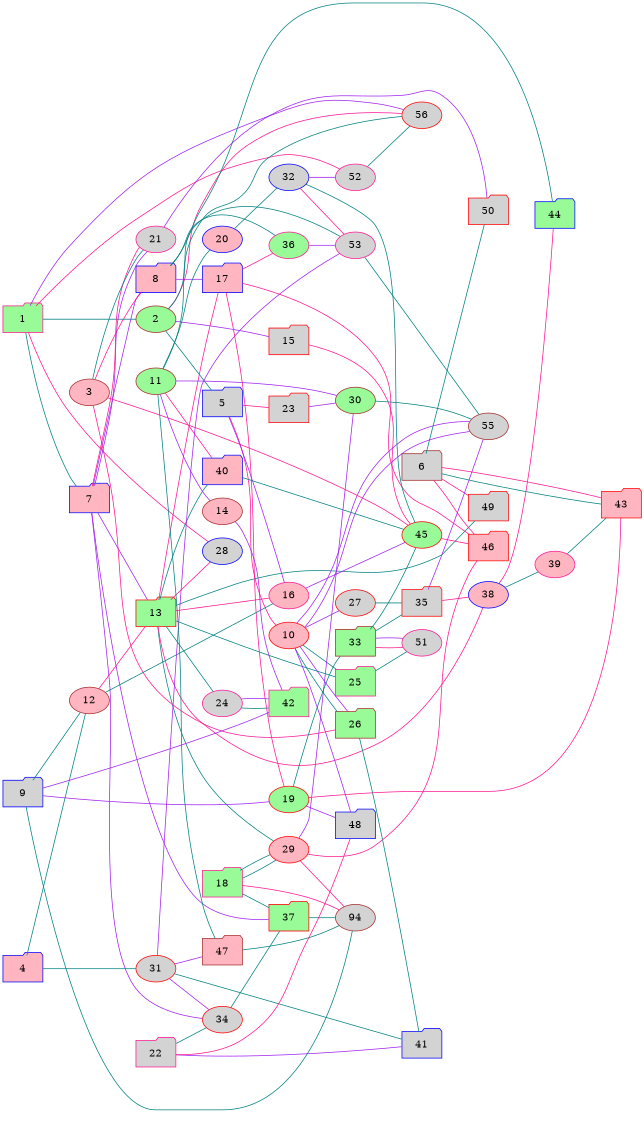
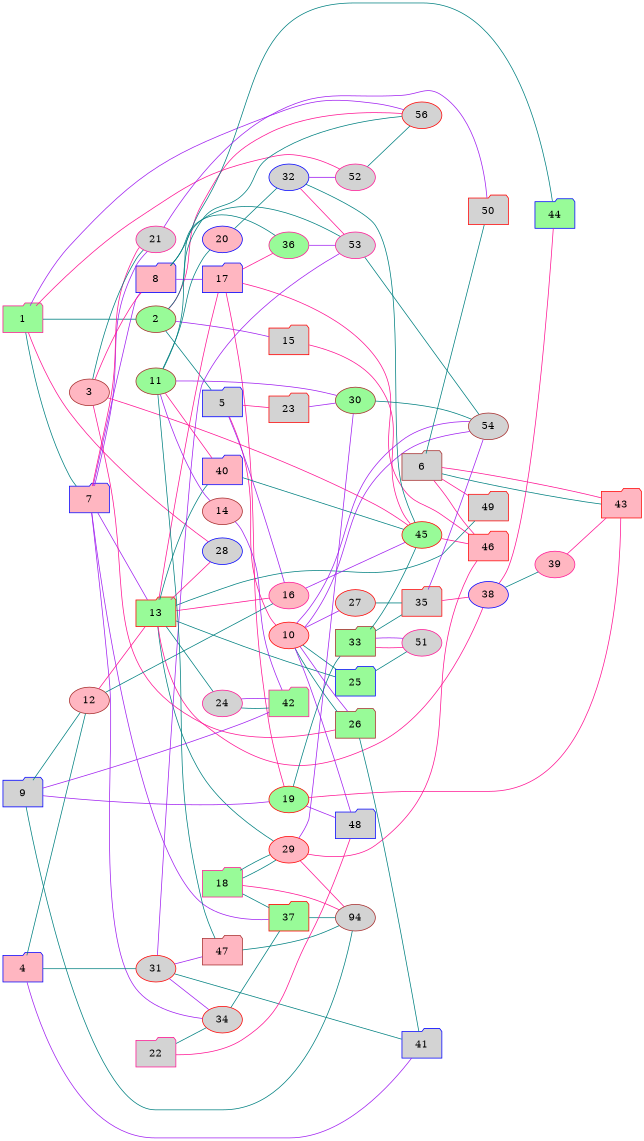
(488, 426) -> (488, 426)
(587, 536) -> (587, 536)
(355, 683) -> (355, 683)
(289, 1055) -> (190, 1138)
